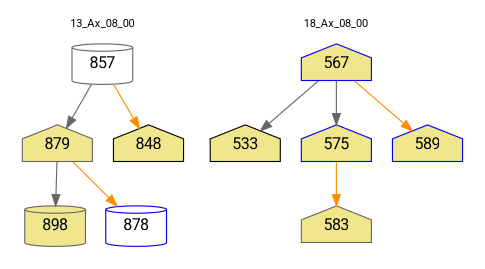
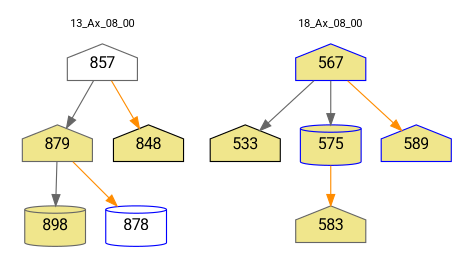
(102, 64) -> (102, 64)
(336, 145) -> (331, 145)
